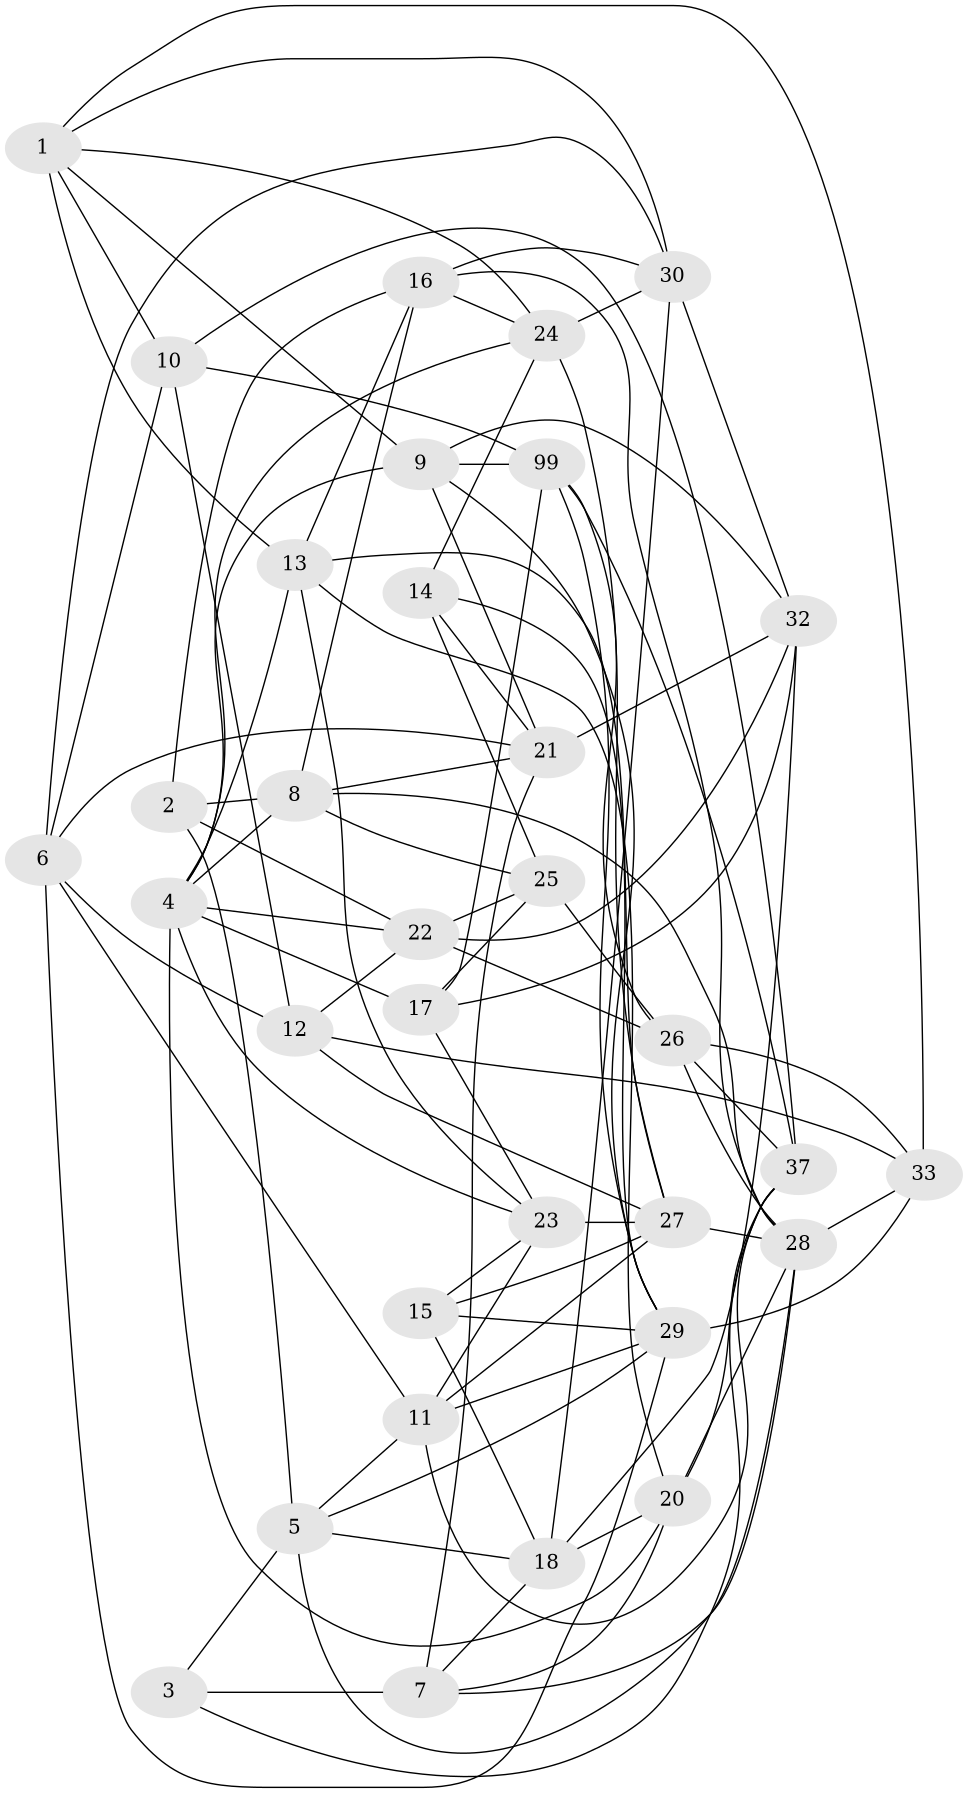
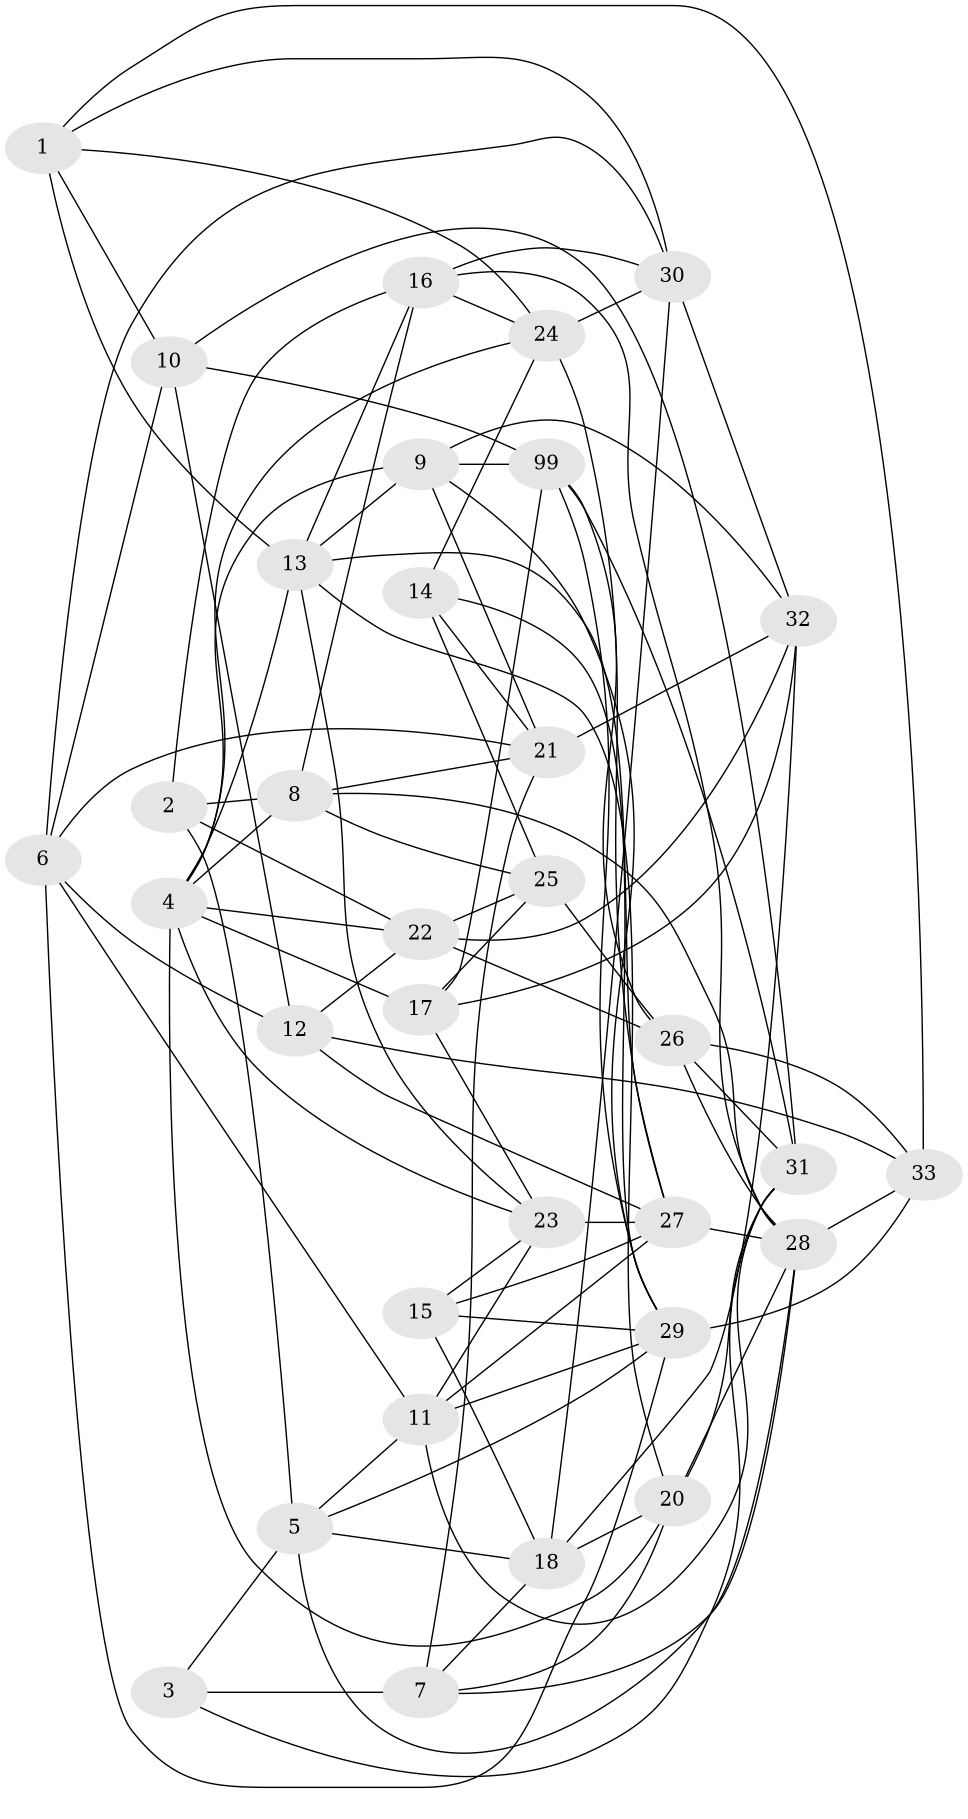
(232, 306) -> (351, 521)
(799, 1169) -> (799, 1169)
